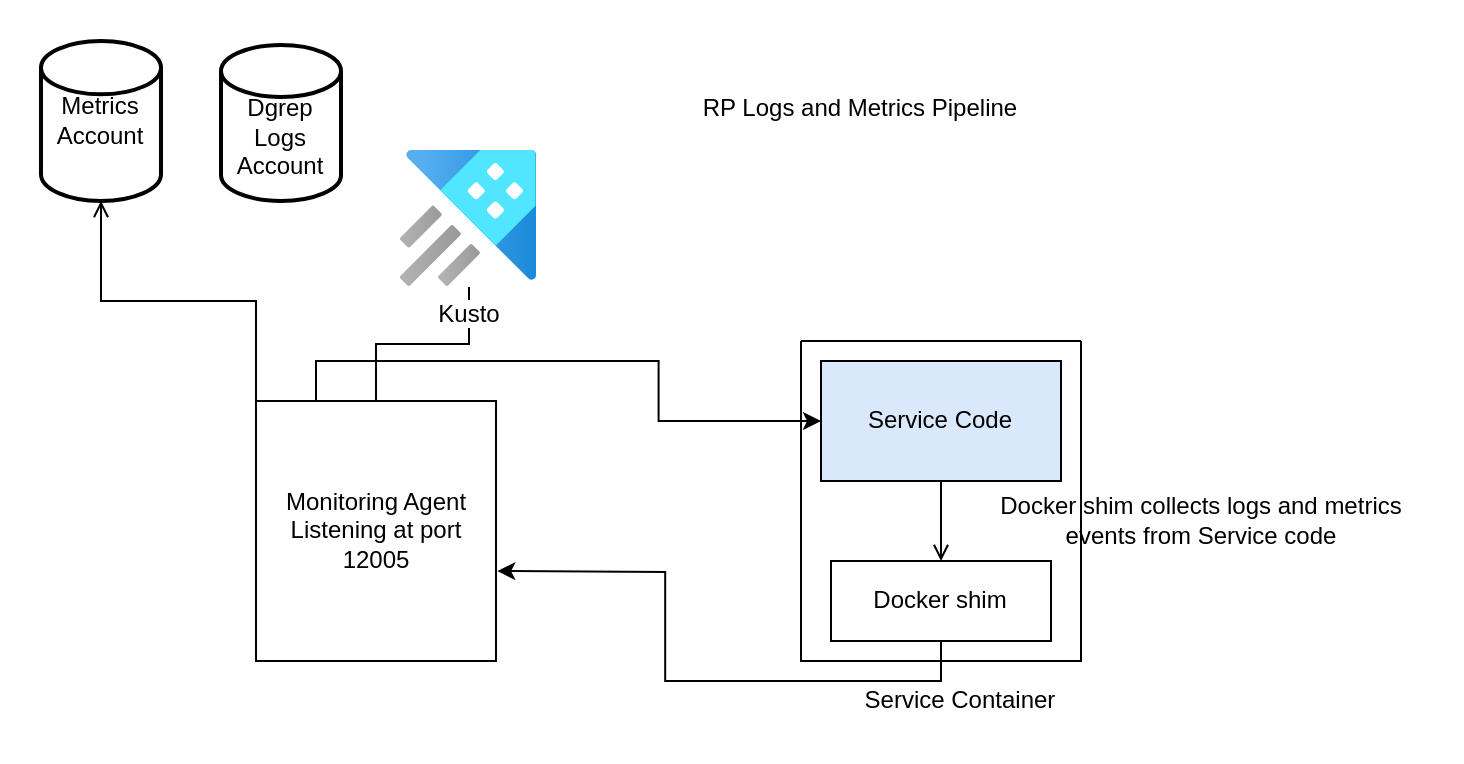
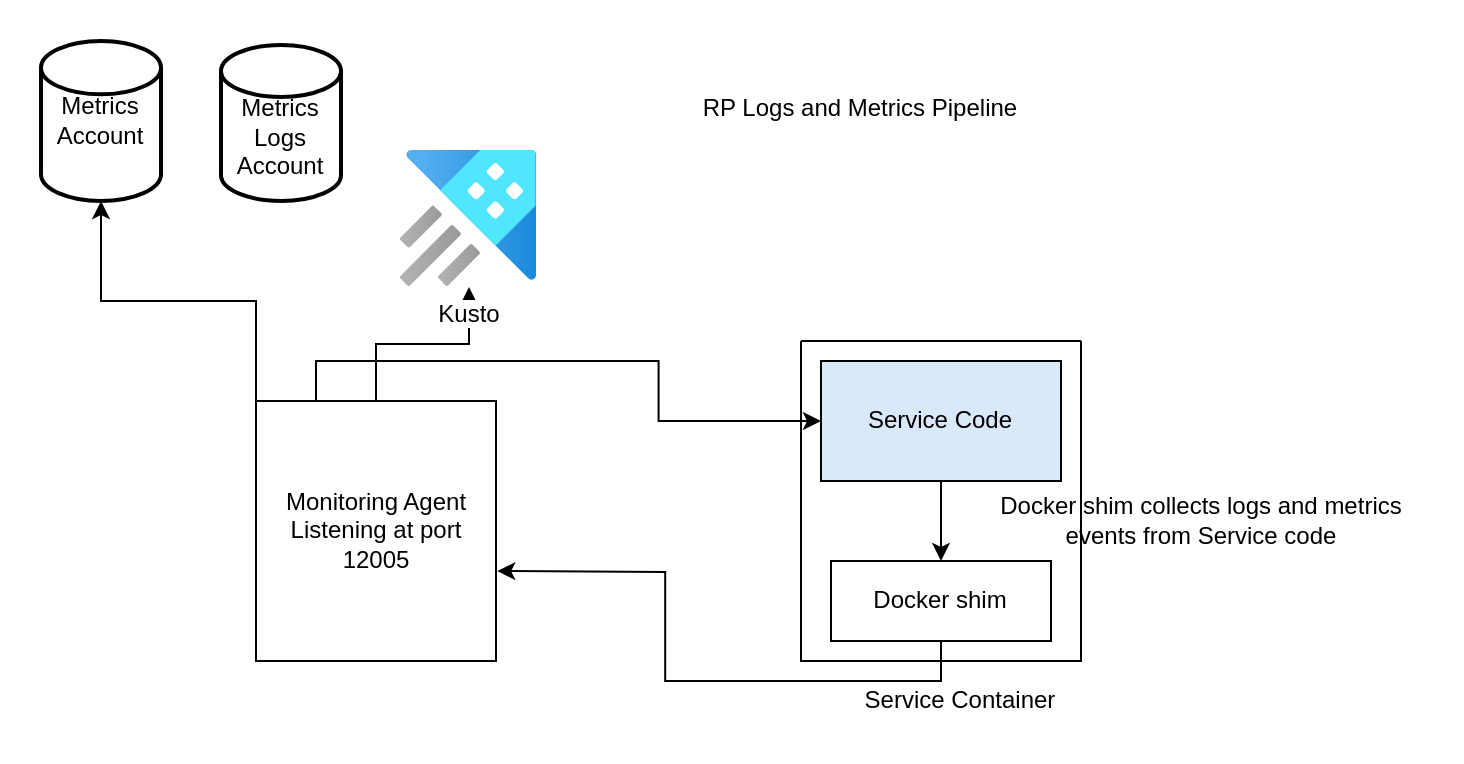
(281, 123) -> (281, 123)
(101, 213) -> (101, 216)
(469, 294) -> (469, 301)
(941, 548) -> (941, 546)
